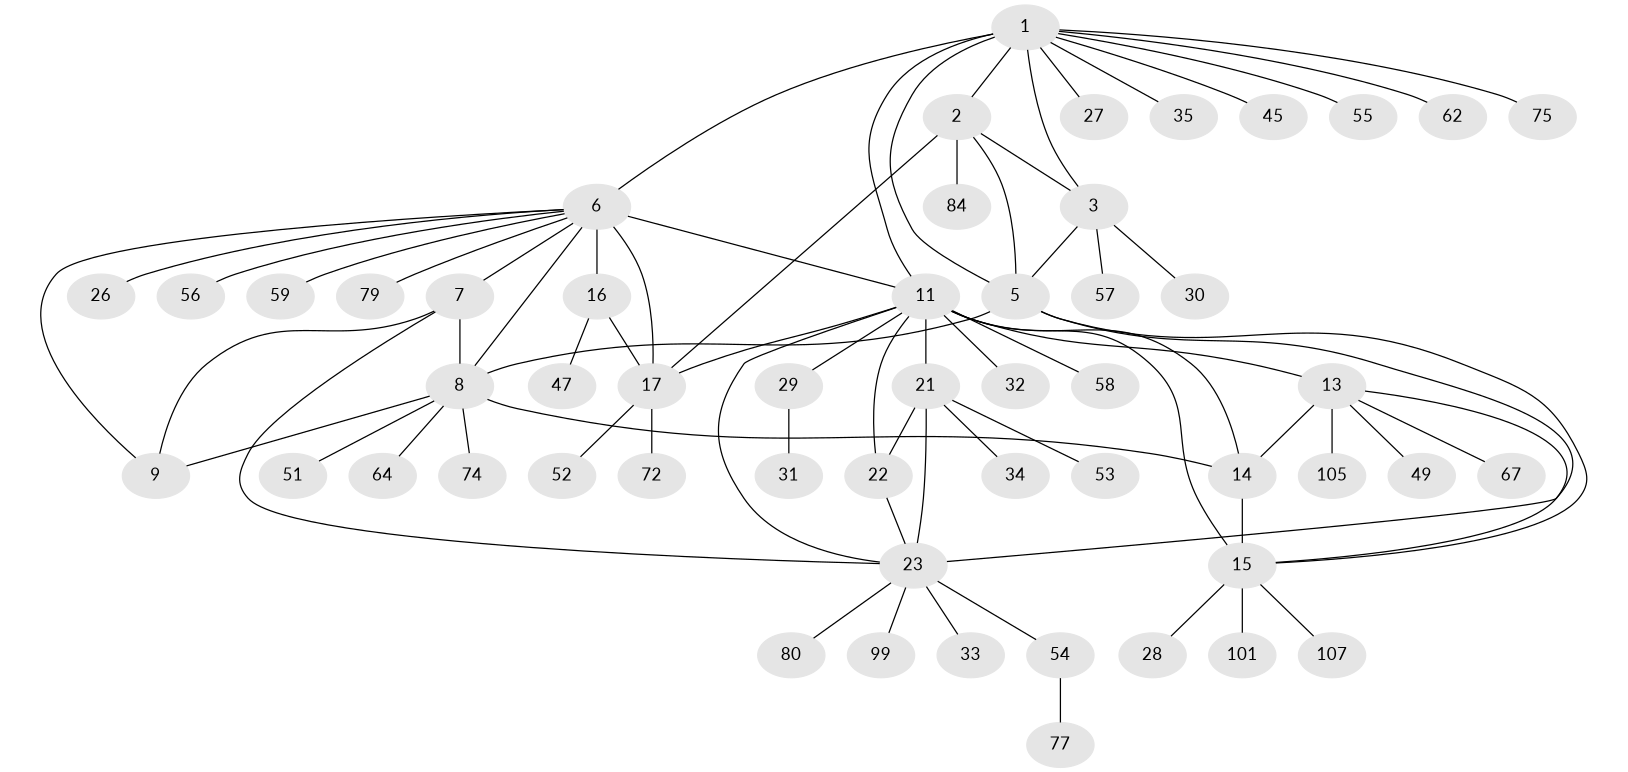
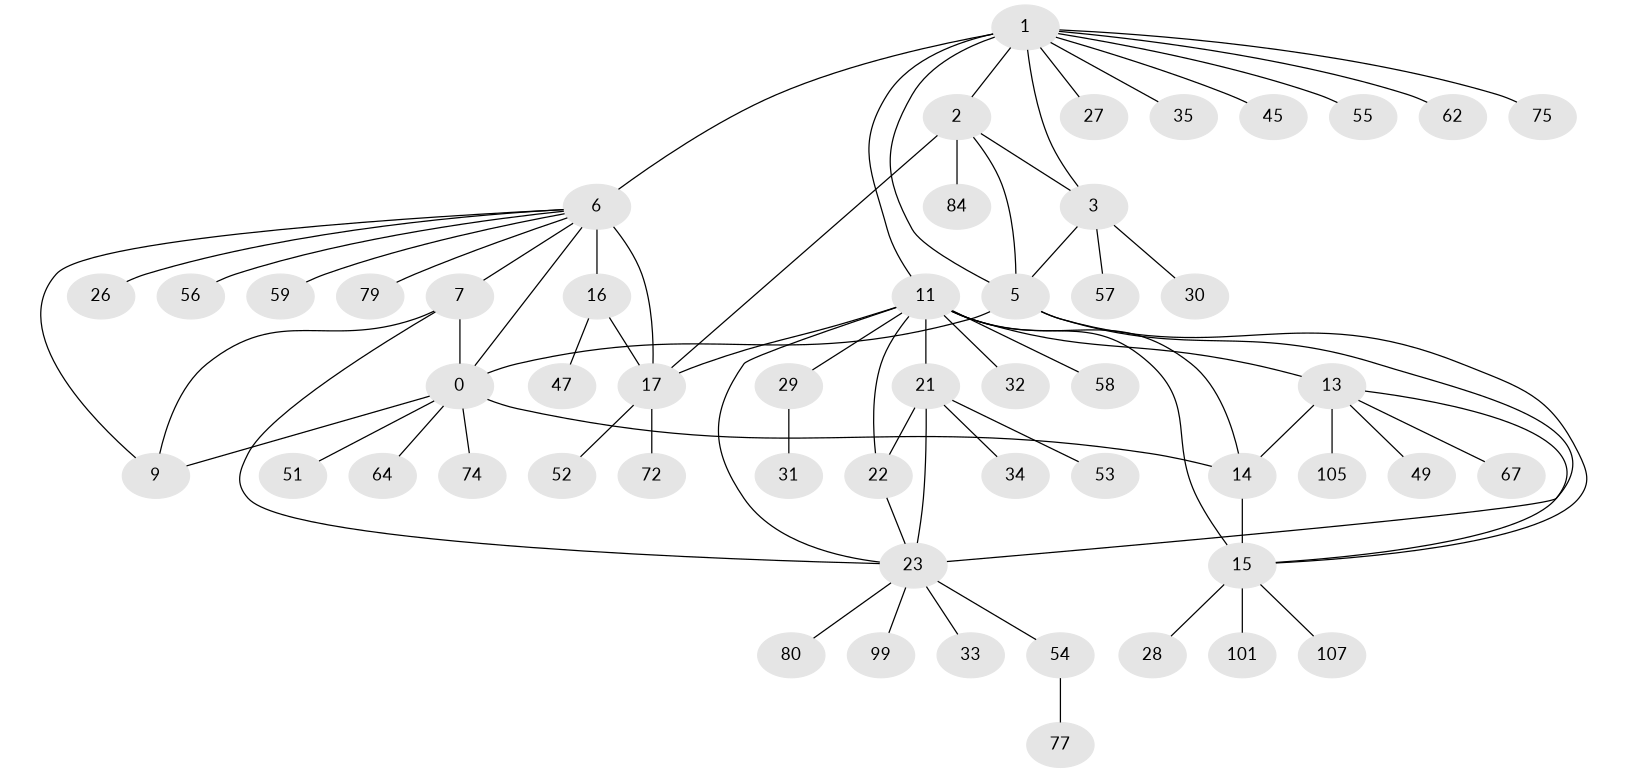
(762, 252) -> none
(460, 386) -> (460, 386)
